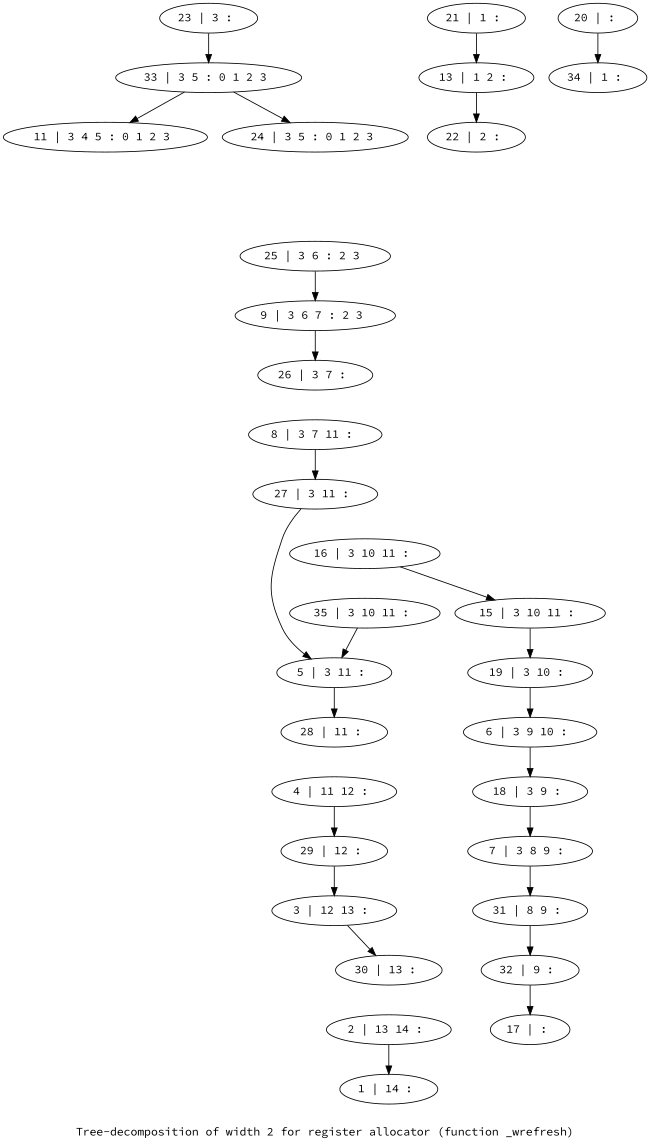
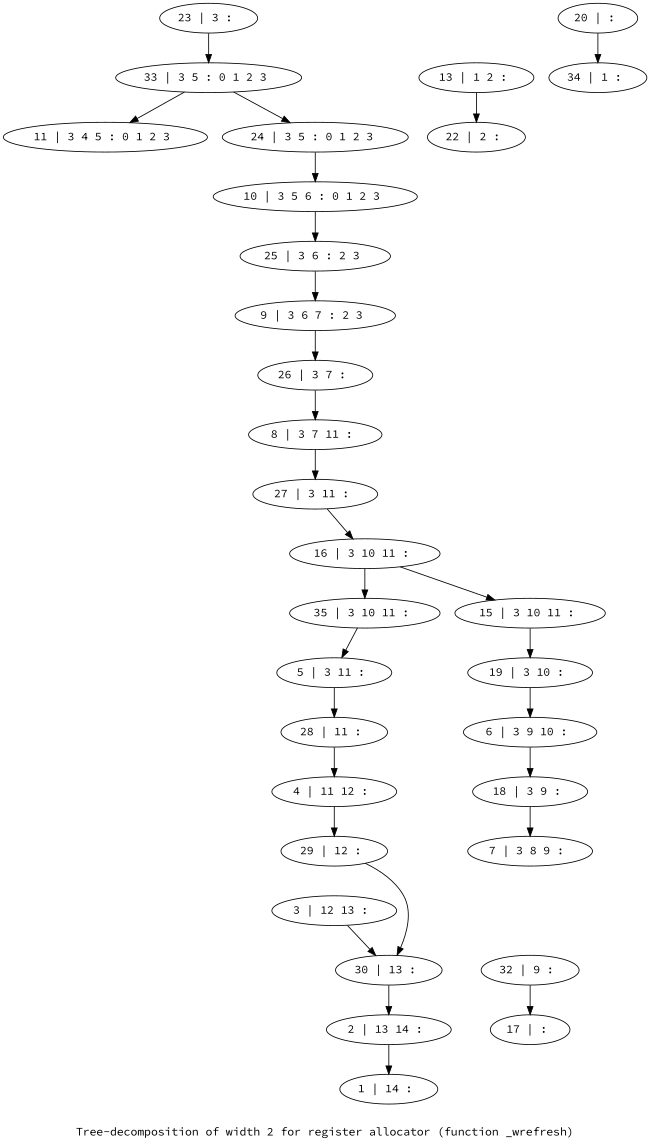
(476, 18) -> none
none -> (315, 197)
none -> (315, 401)
none -> (365, 579)
(271, 583) -> (337, 521)
none -> (334, 758)
(334, 877) -> (404, 897)
(530, 911) -> none
none -> (389, 996)
